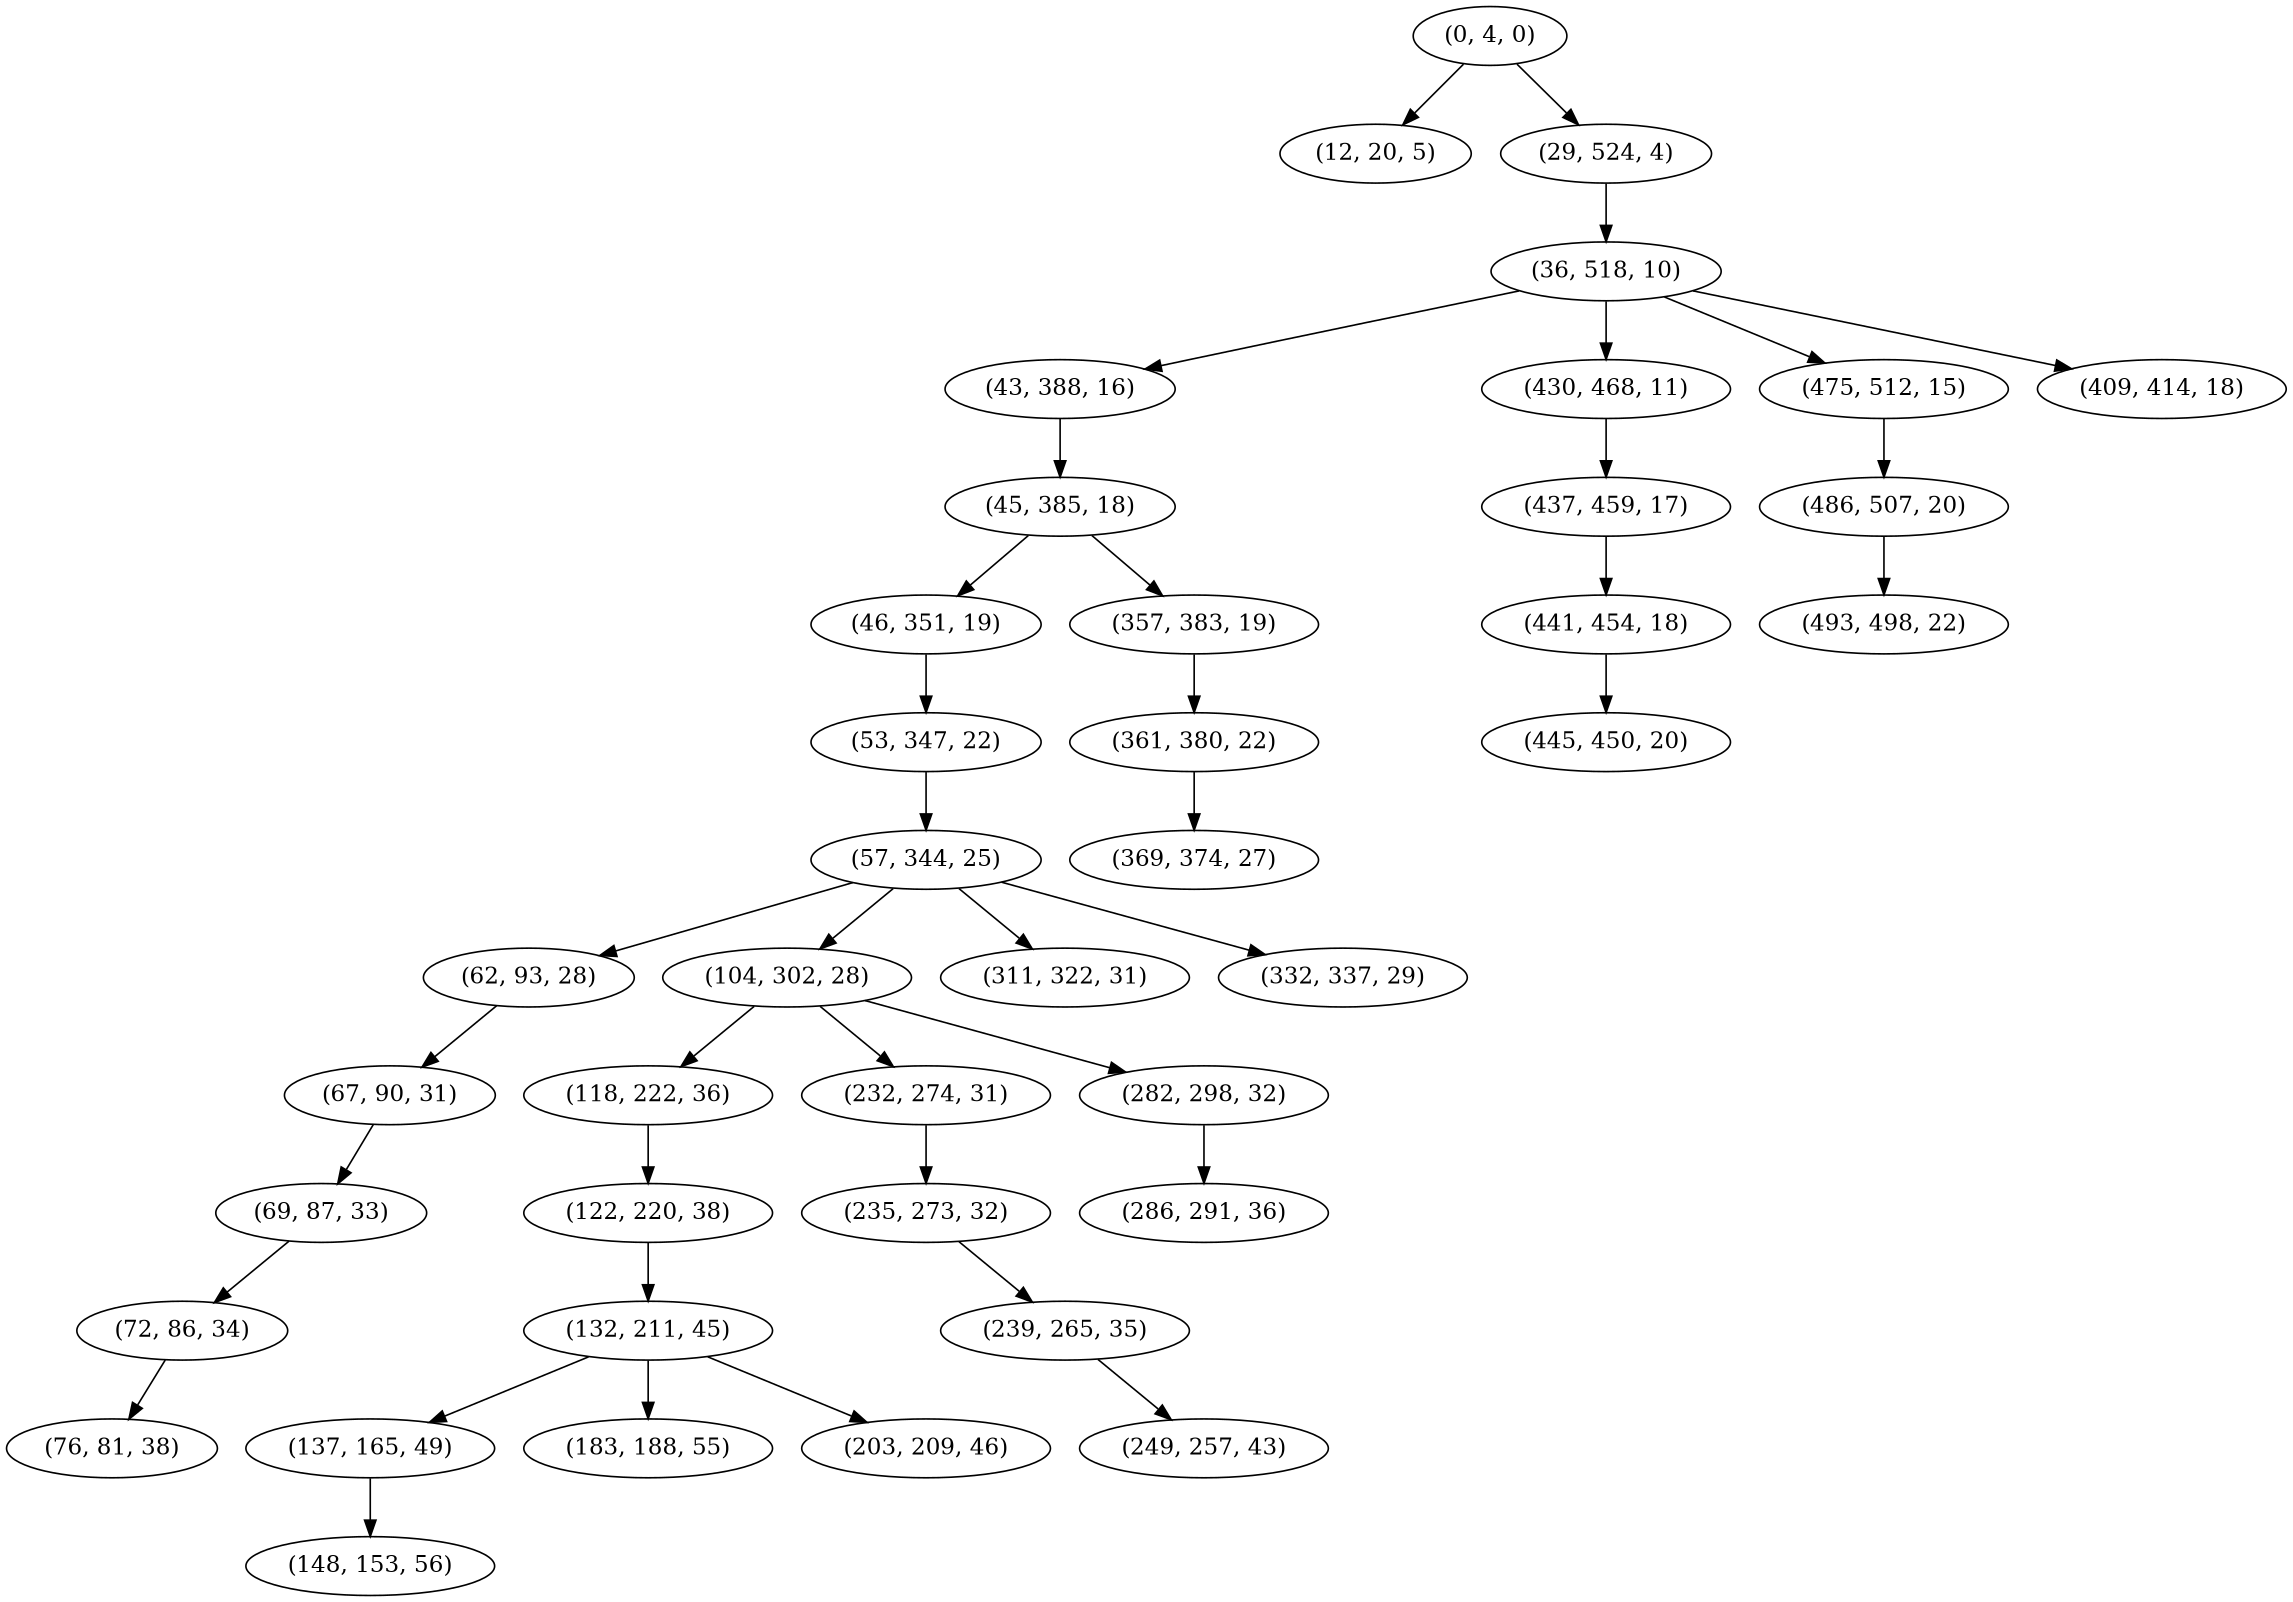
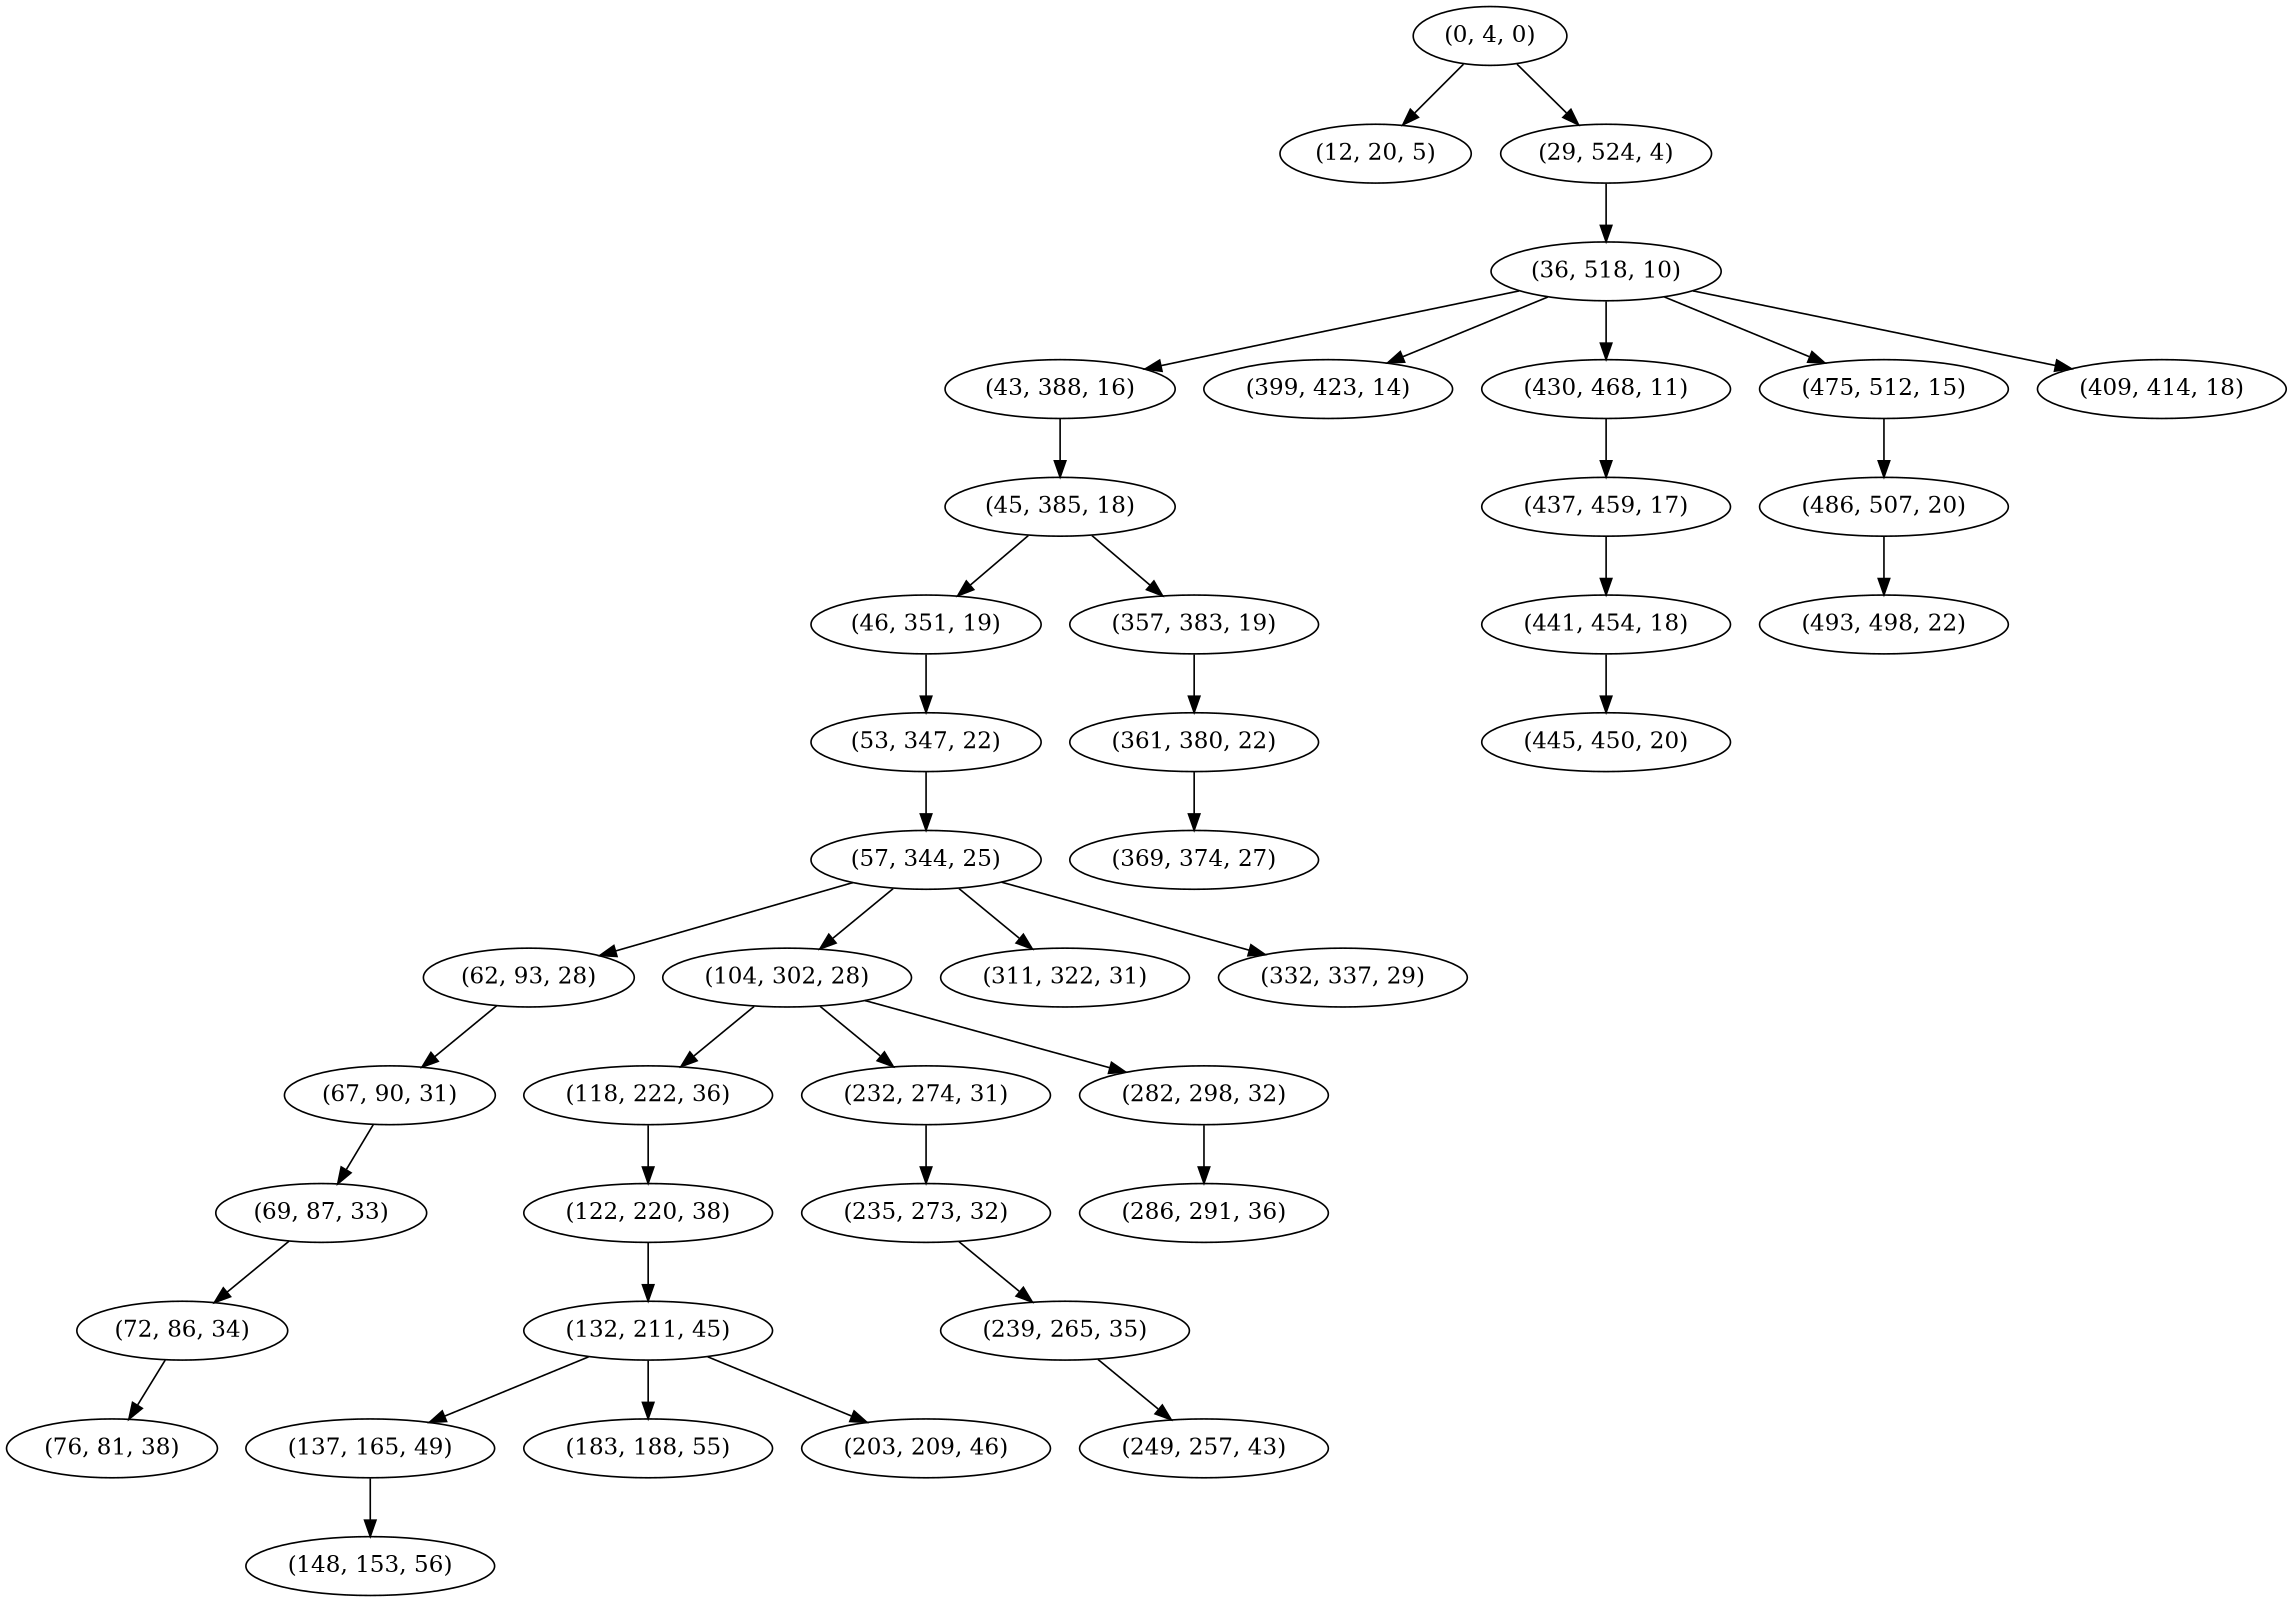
none -> (1328, 389)
